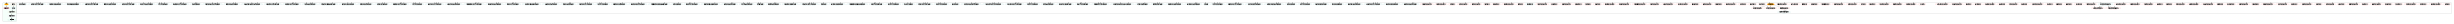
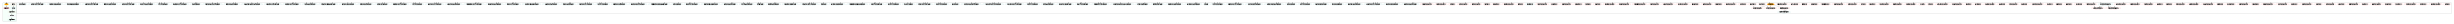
none -> (1930, 4)
(12, 16) -> (12, 16)
(12, 20) -> (12, 20)
